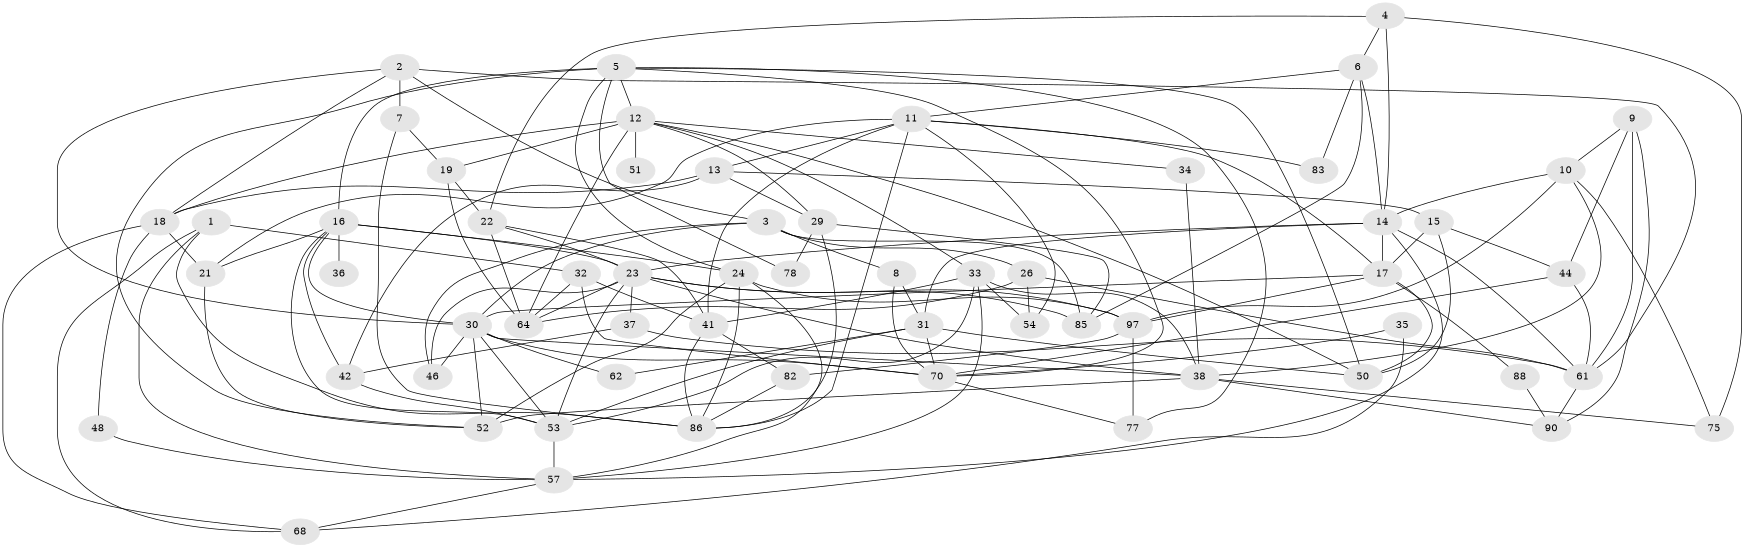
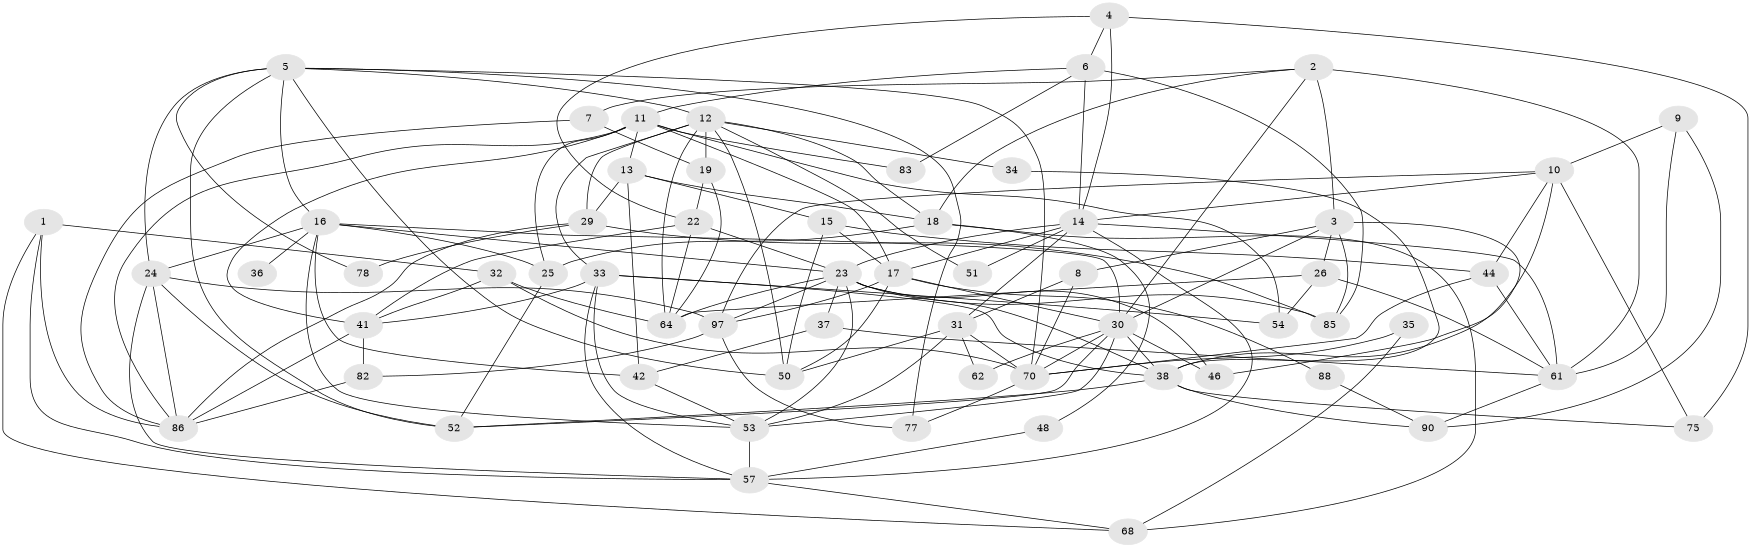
(1599, 196) -> (1522, 222)
none -> (1014, 253)
(206, 274) -> (548, 274)
